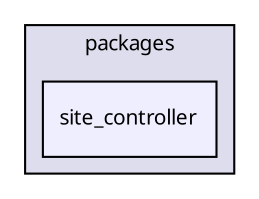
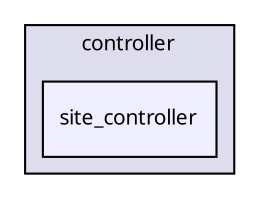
(130, 45) -> (130, 45)
